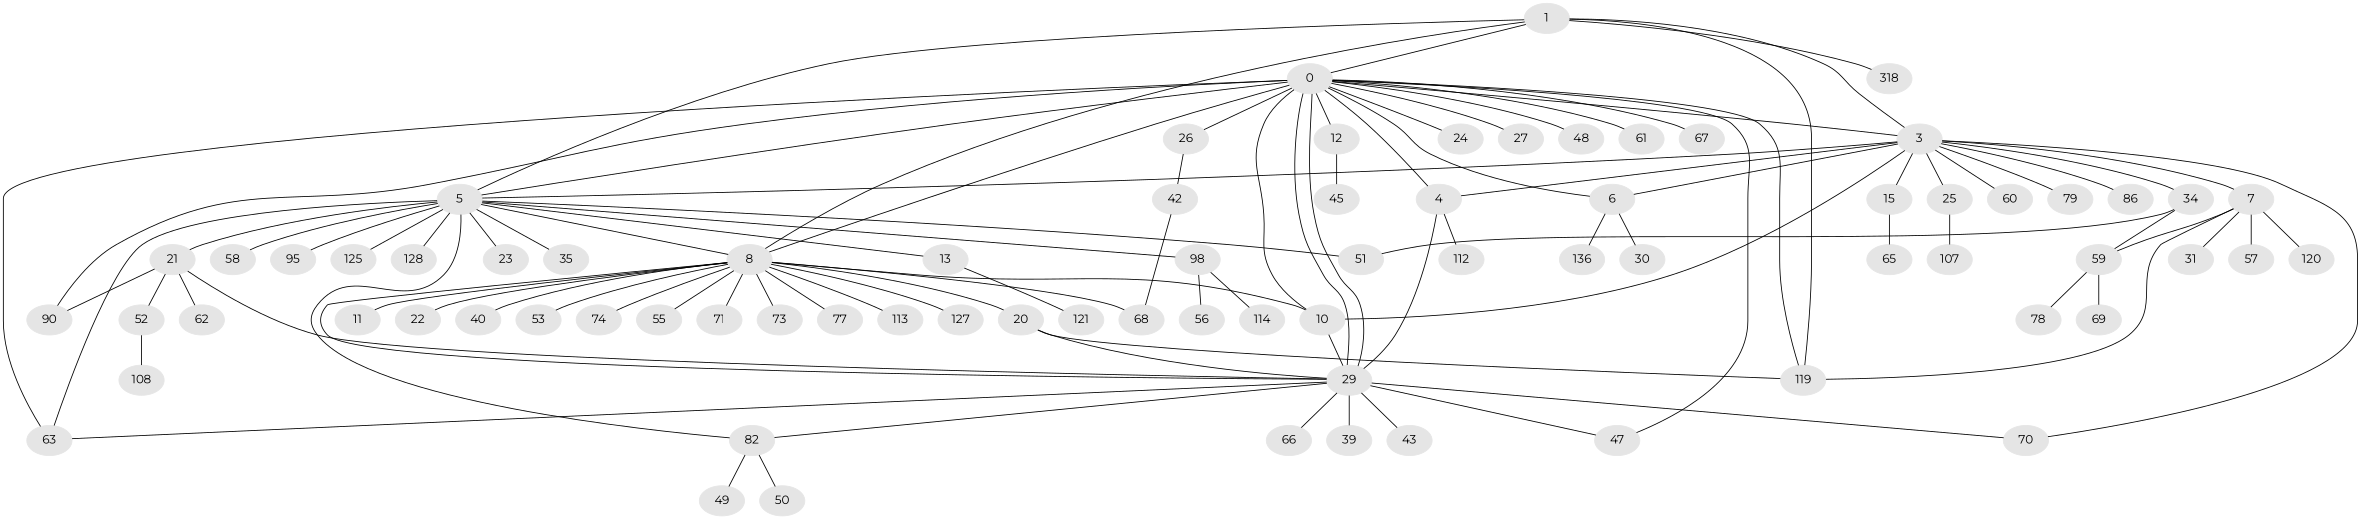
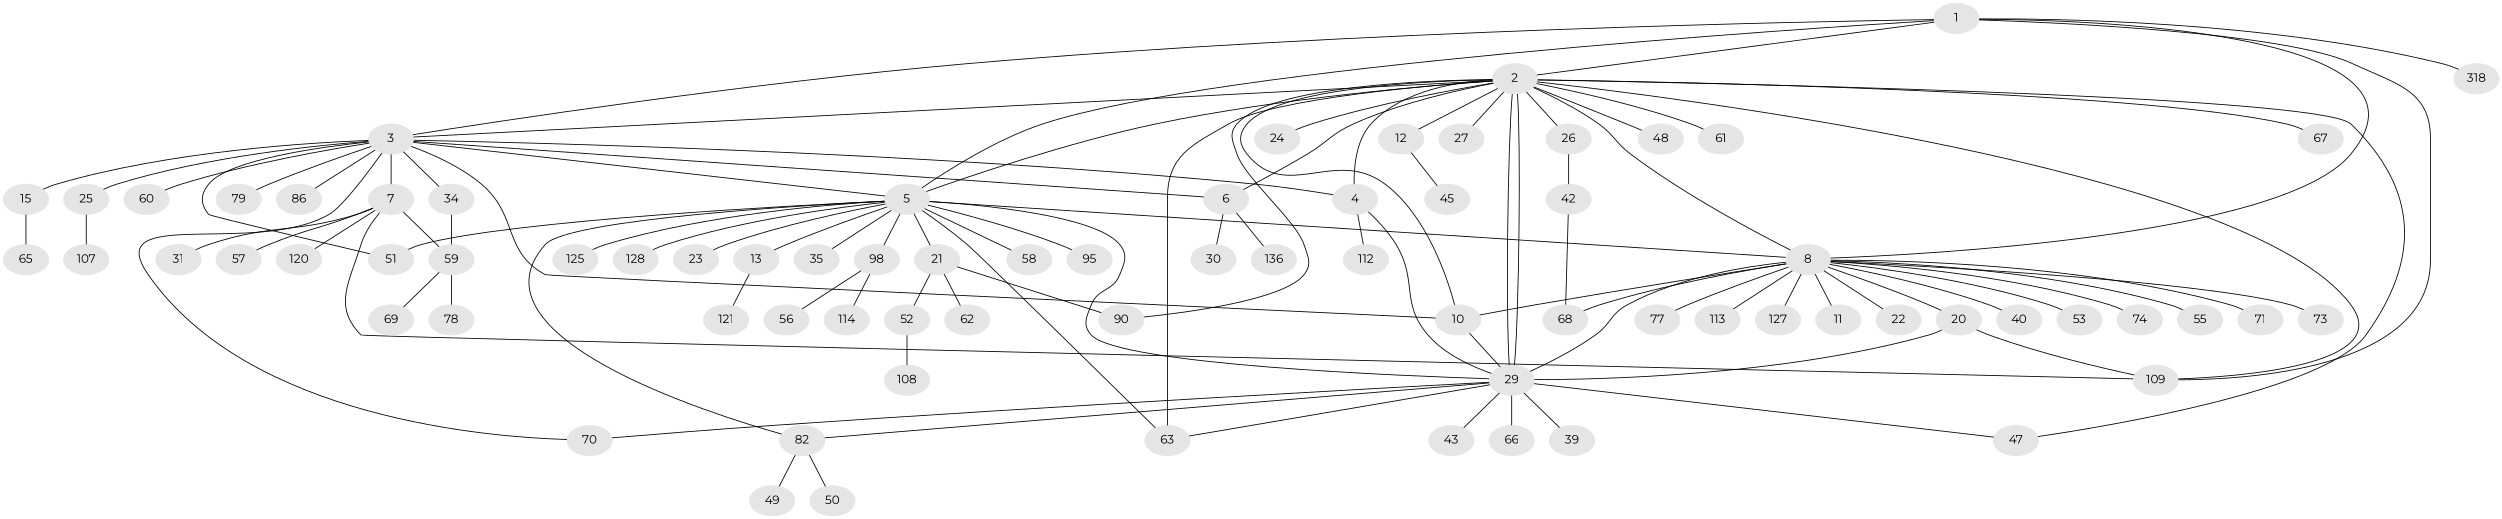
(1310, 79) -> (1515, 79)
(1798, 237) -> (202, 199)
(749, 364) -> (1120, 347)
(1803, 380) -> (2156, 380)
